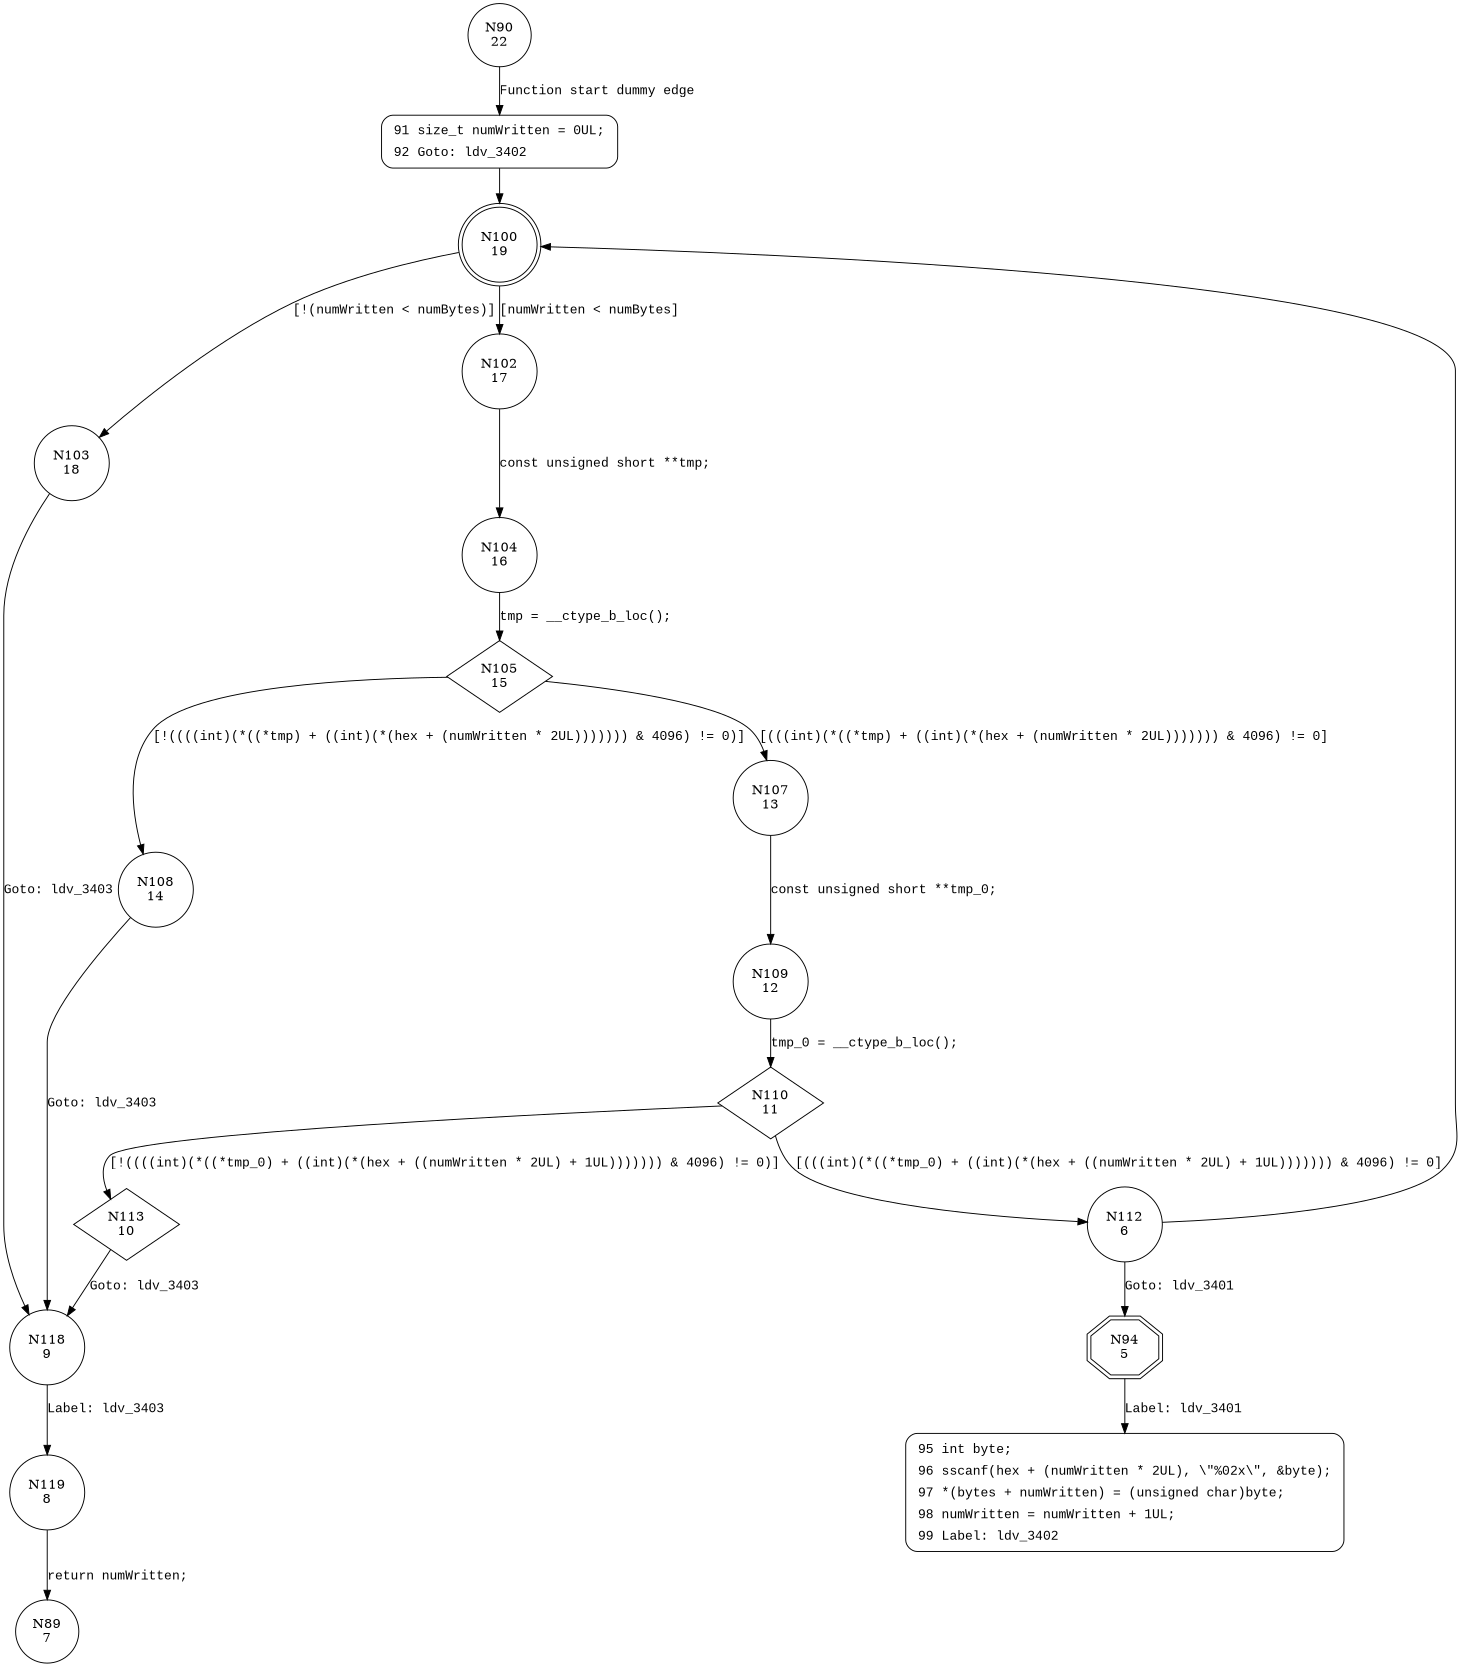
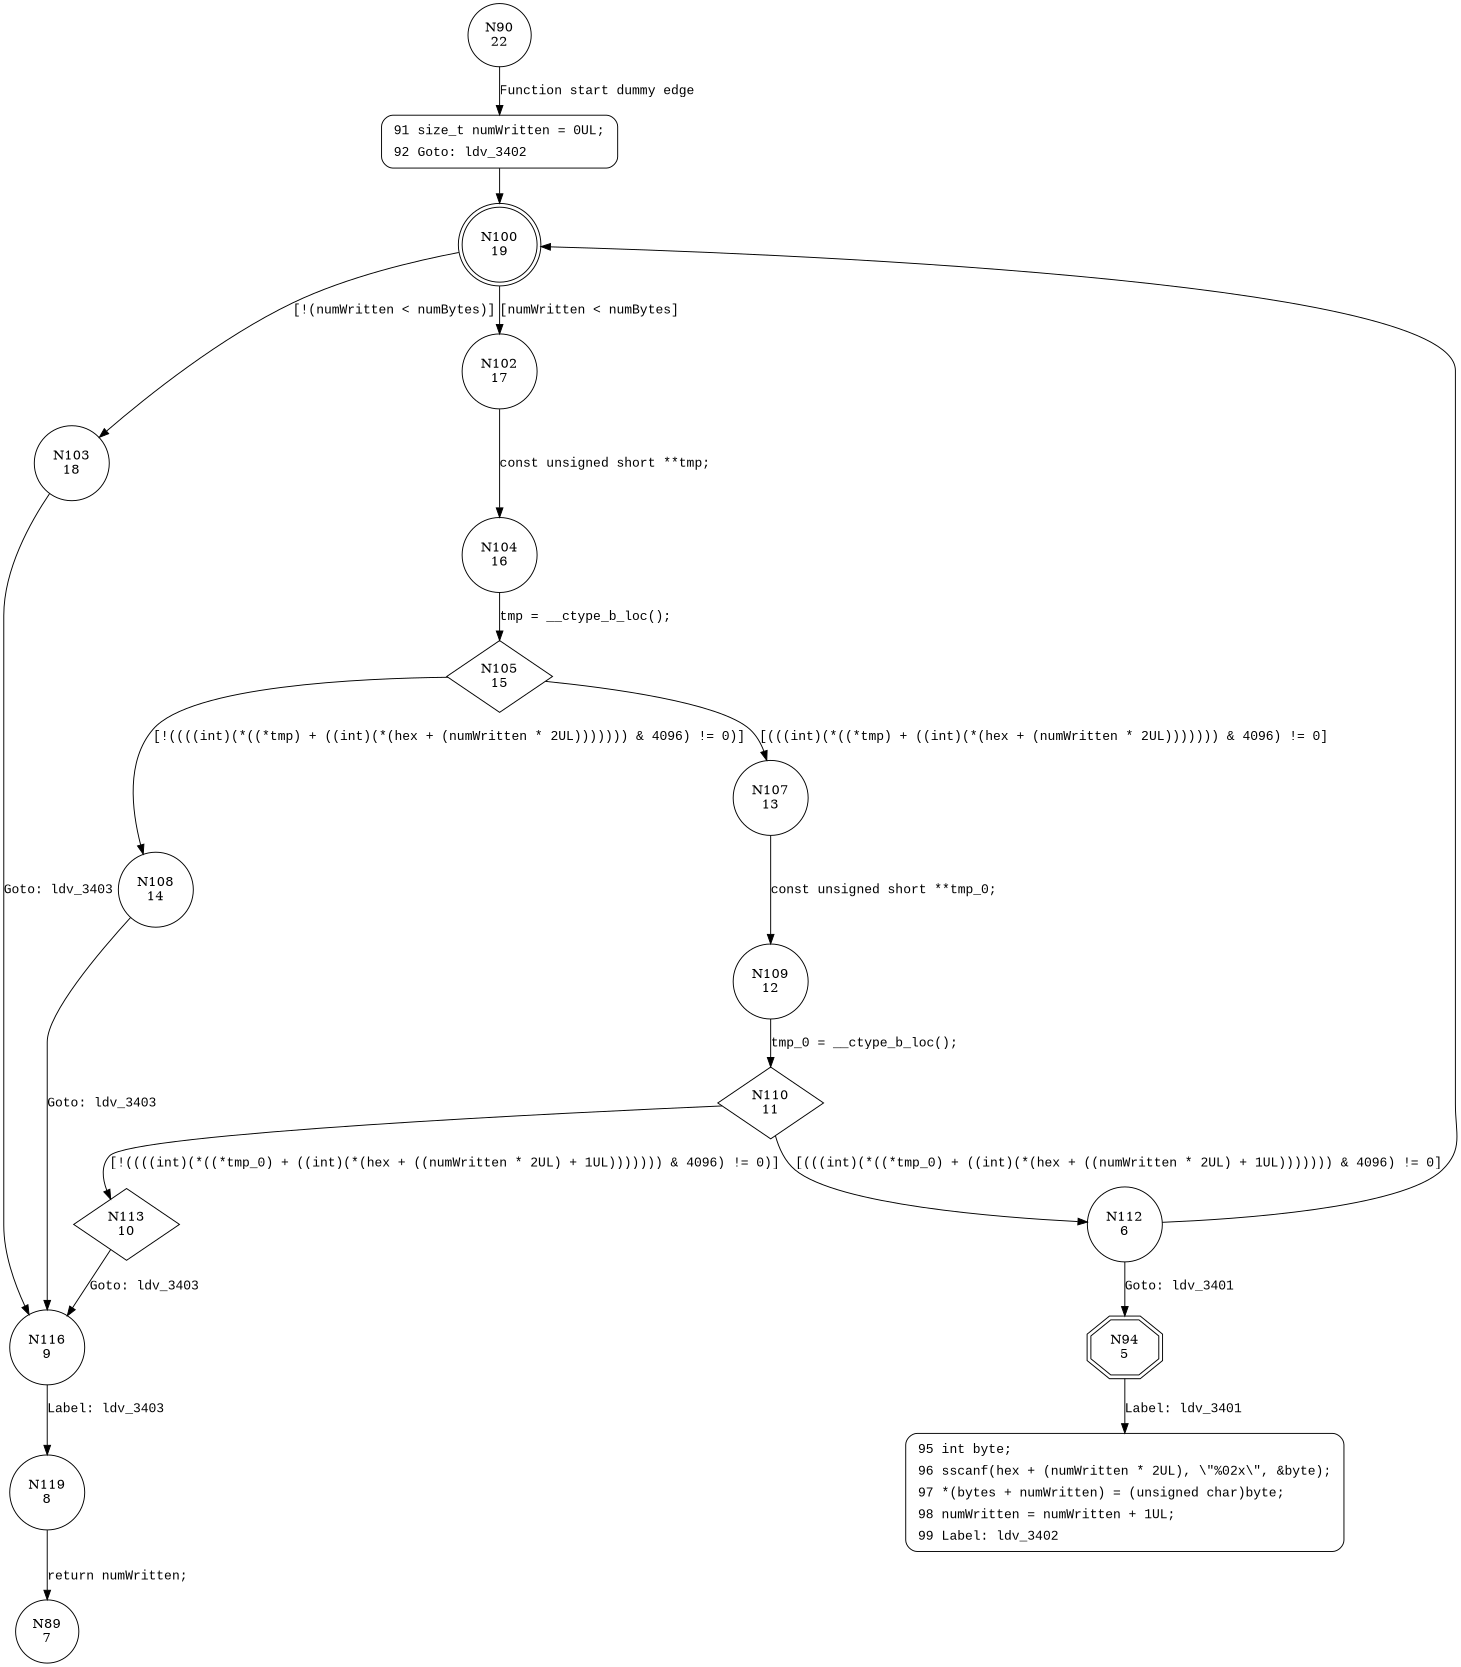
(47, 1347) -> (47, 1347)
